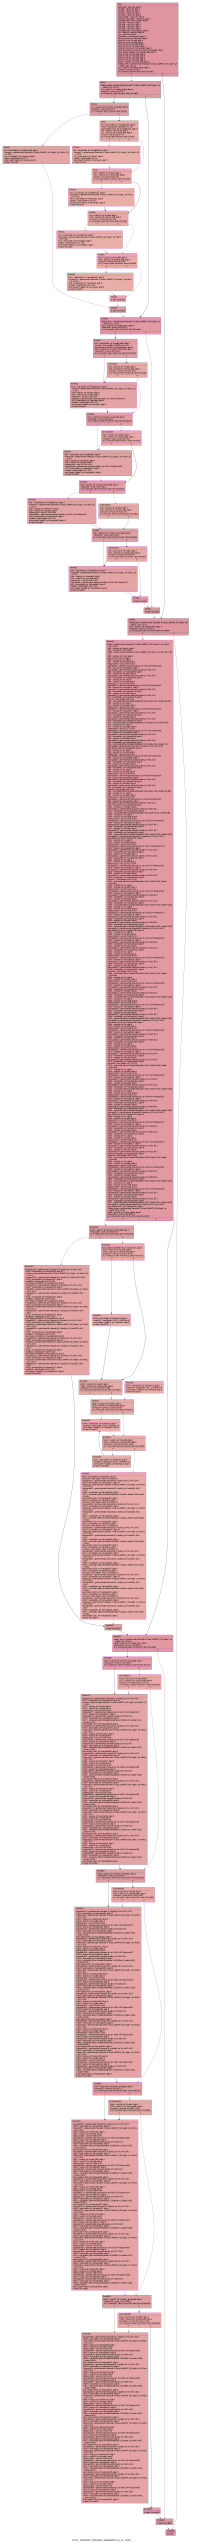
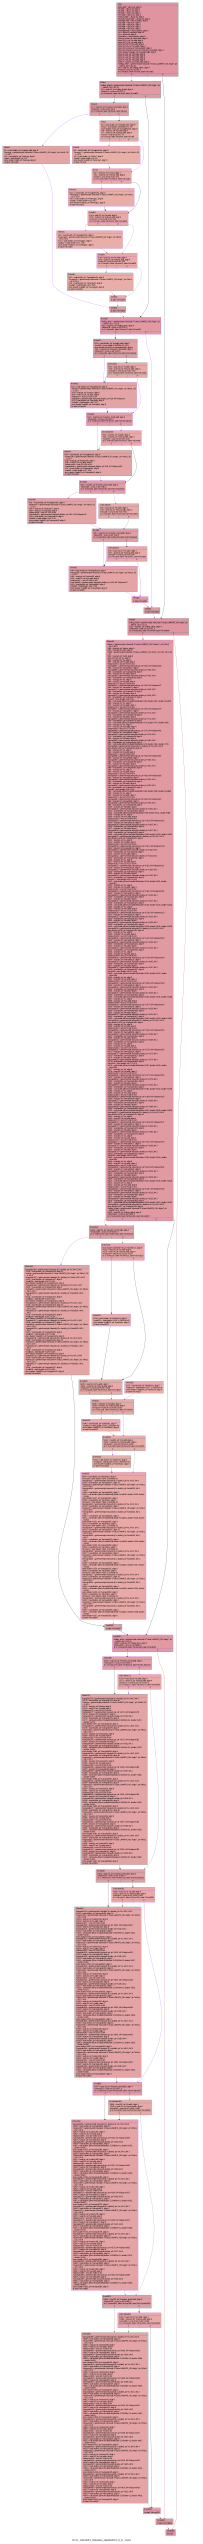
(99, 1444) -> (112, 1470)
